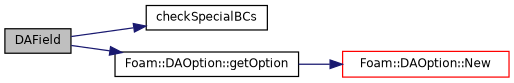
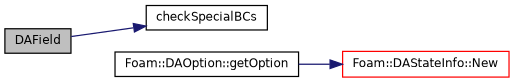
(91, 48) -> none
(426, 64) -> (426, 64)
